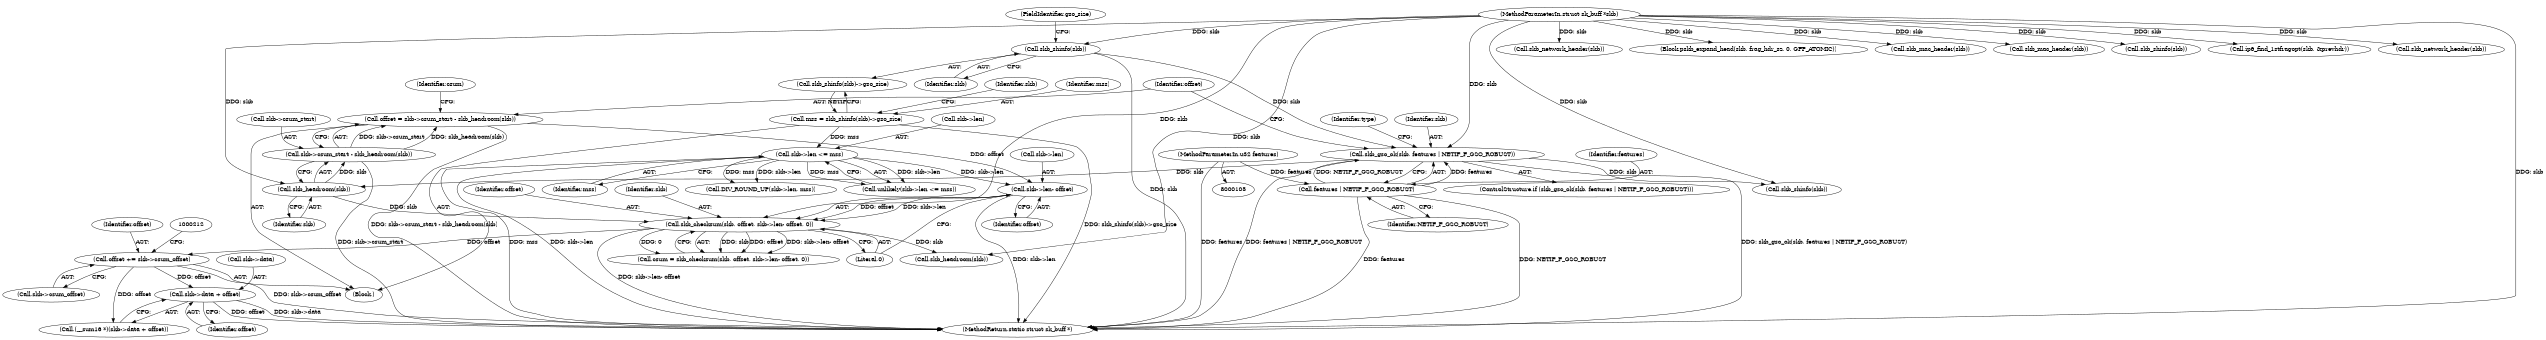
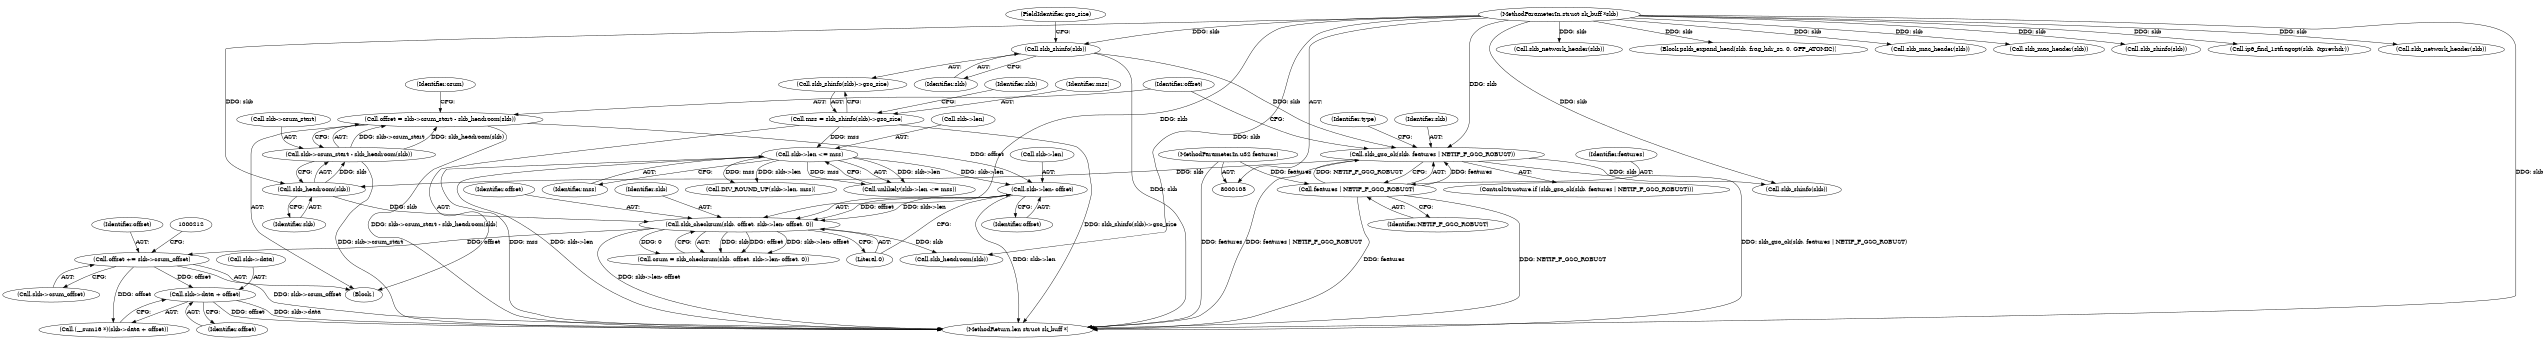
none -> (1310, 48)
(839, 102) -> (839, 102)
(1017, 330) -> (1017, 330)
